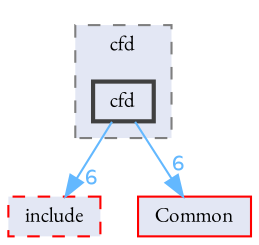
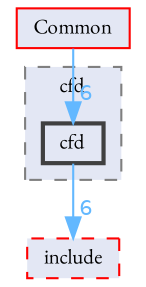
(154, 152) -> (73, 81)
